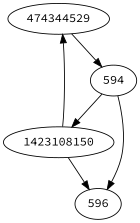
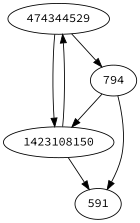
none -> (53, 76)
(114, 81) -> (114, 81)
(98, 204) -> (98, 204)
